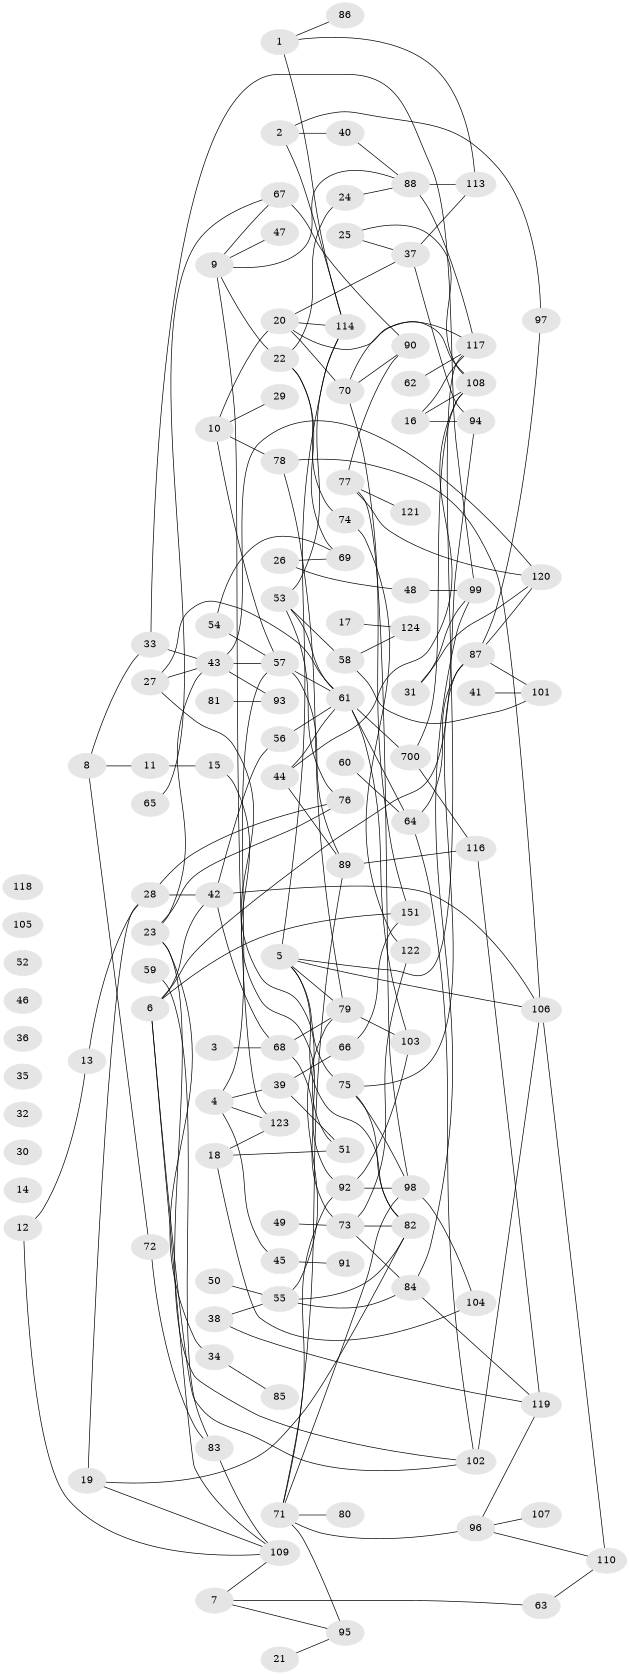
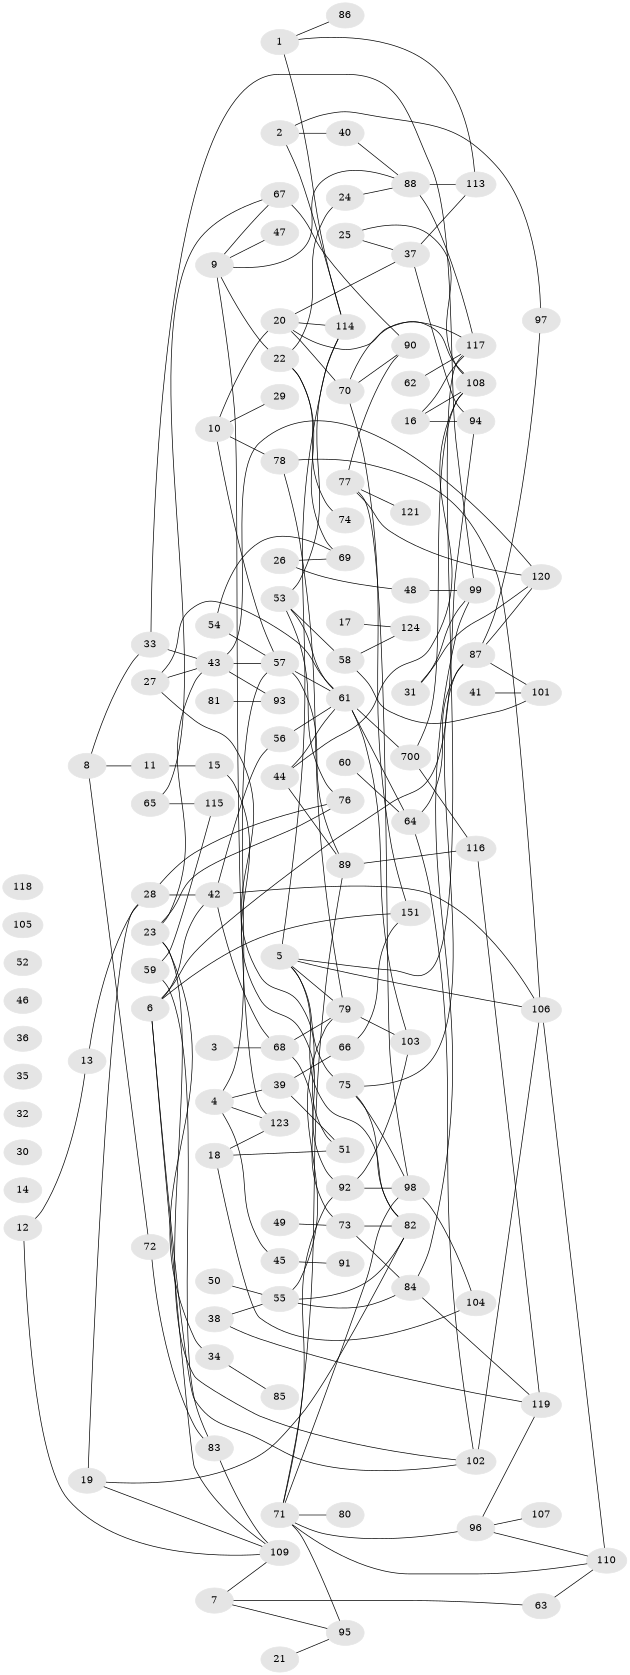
none -> (214, 804)
(411, 951) -> none
none -> (434, 1574)
